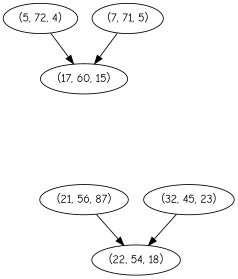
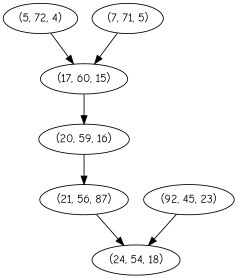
none -> (84, 139)
(189, 200) -> (189, 200)
(136, 260) -> (136, 260)
